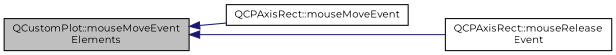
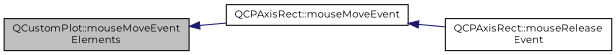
(322, 35) -> (432, 26)
